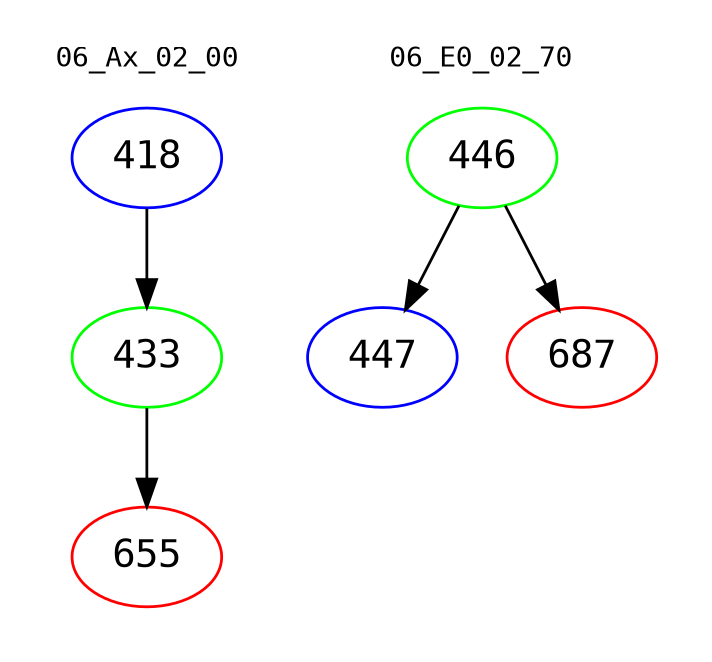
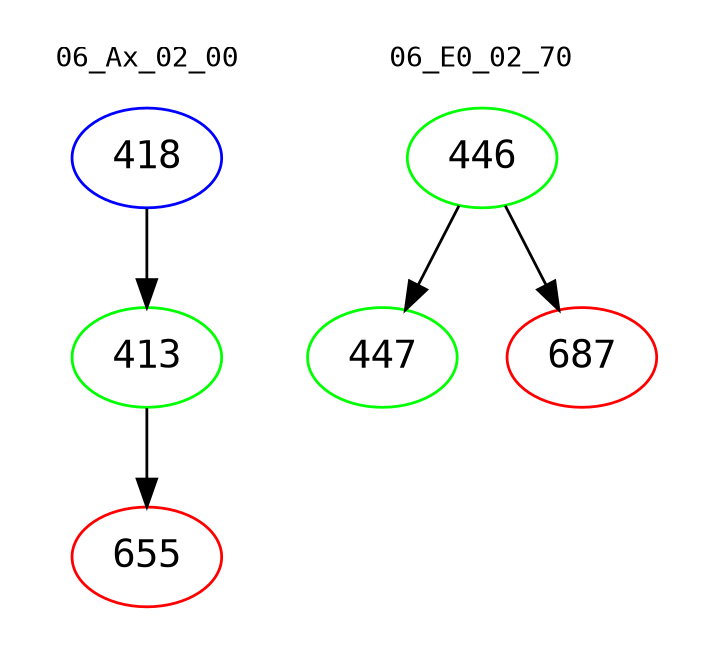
(147, 357) -> (147, 357)
(382, 357) -> (382, 357)
